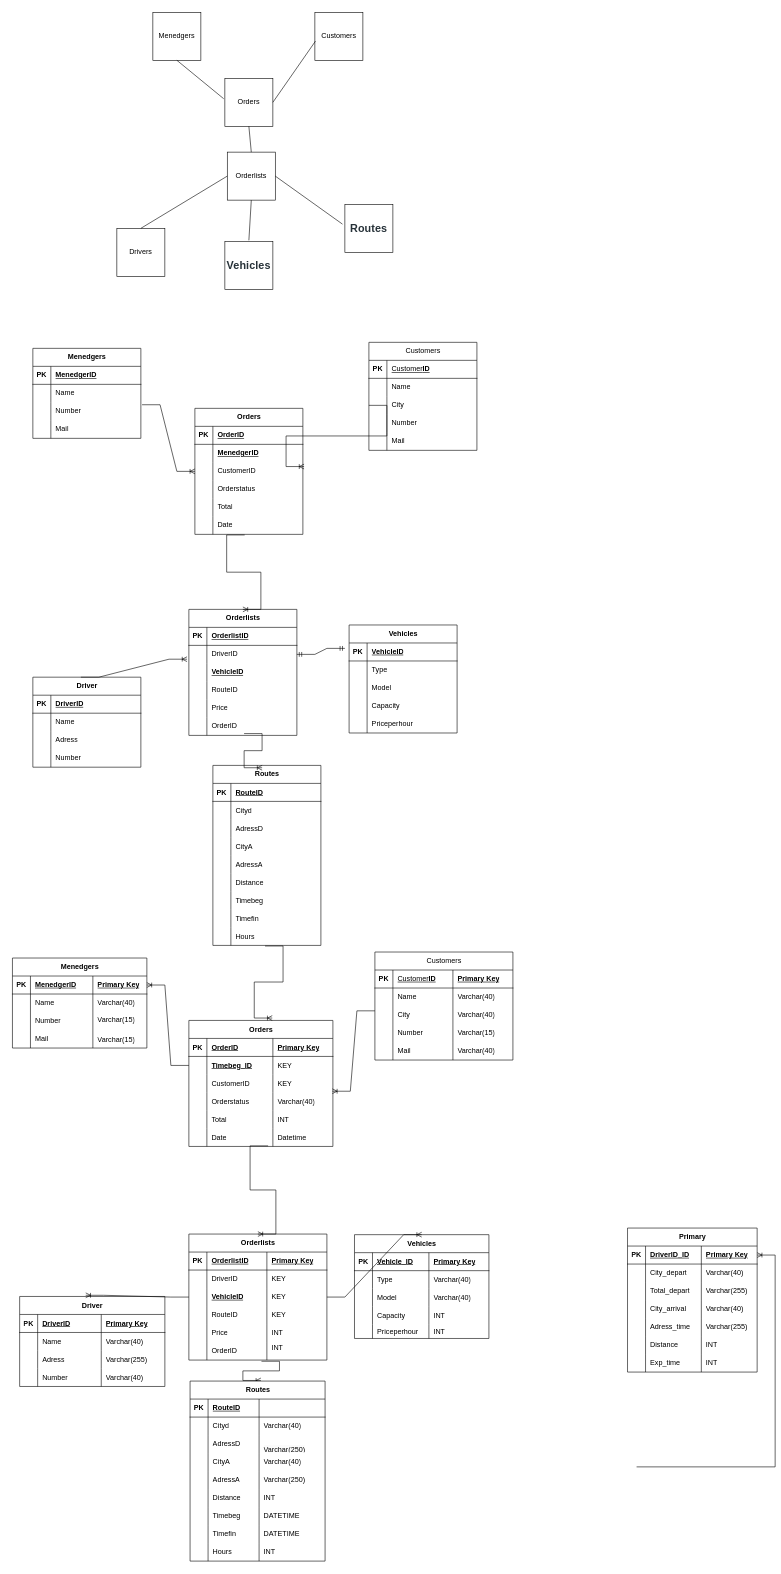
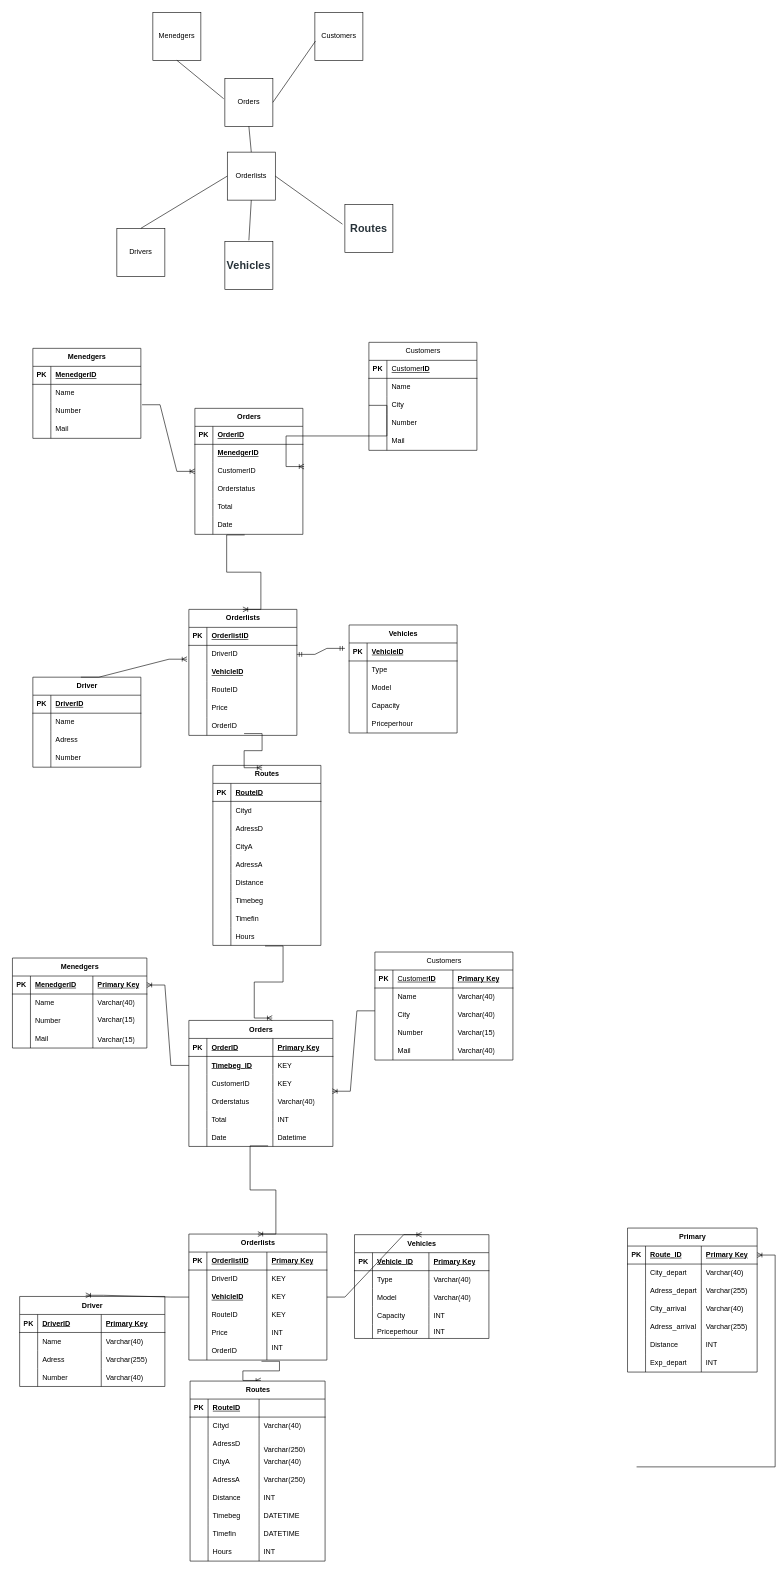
(671, 1255) -> (666, 1255)
(673, 1291) -> (676, 1291)
(671, 1327) -> (676, 1327)
(665, 1363) -> (670, 1363)
